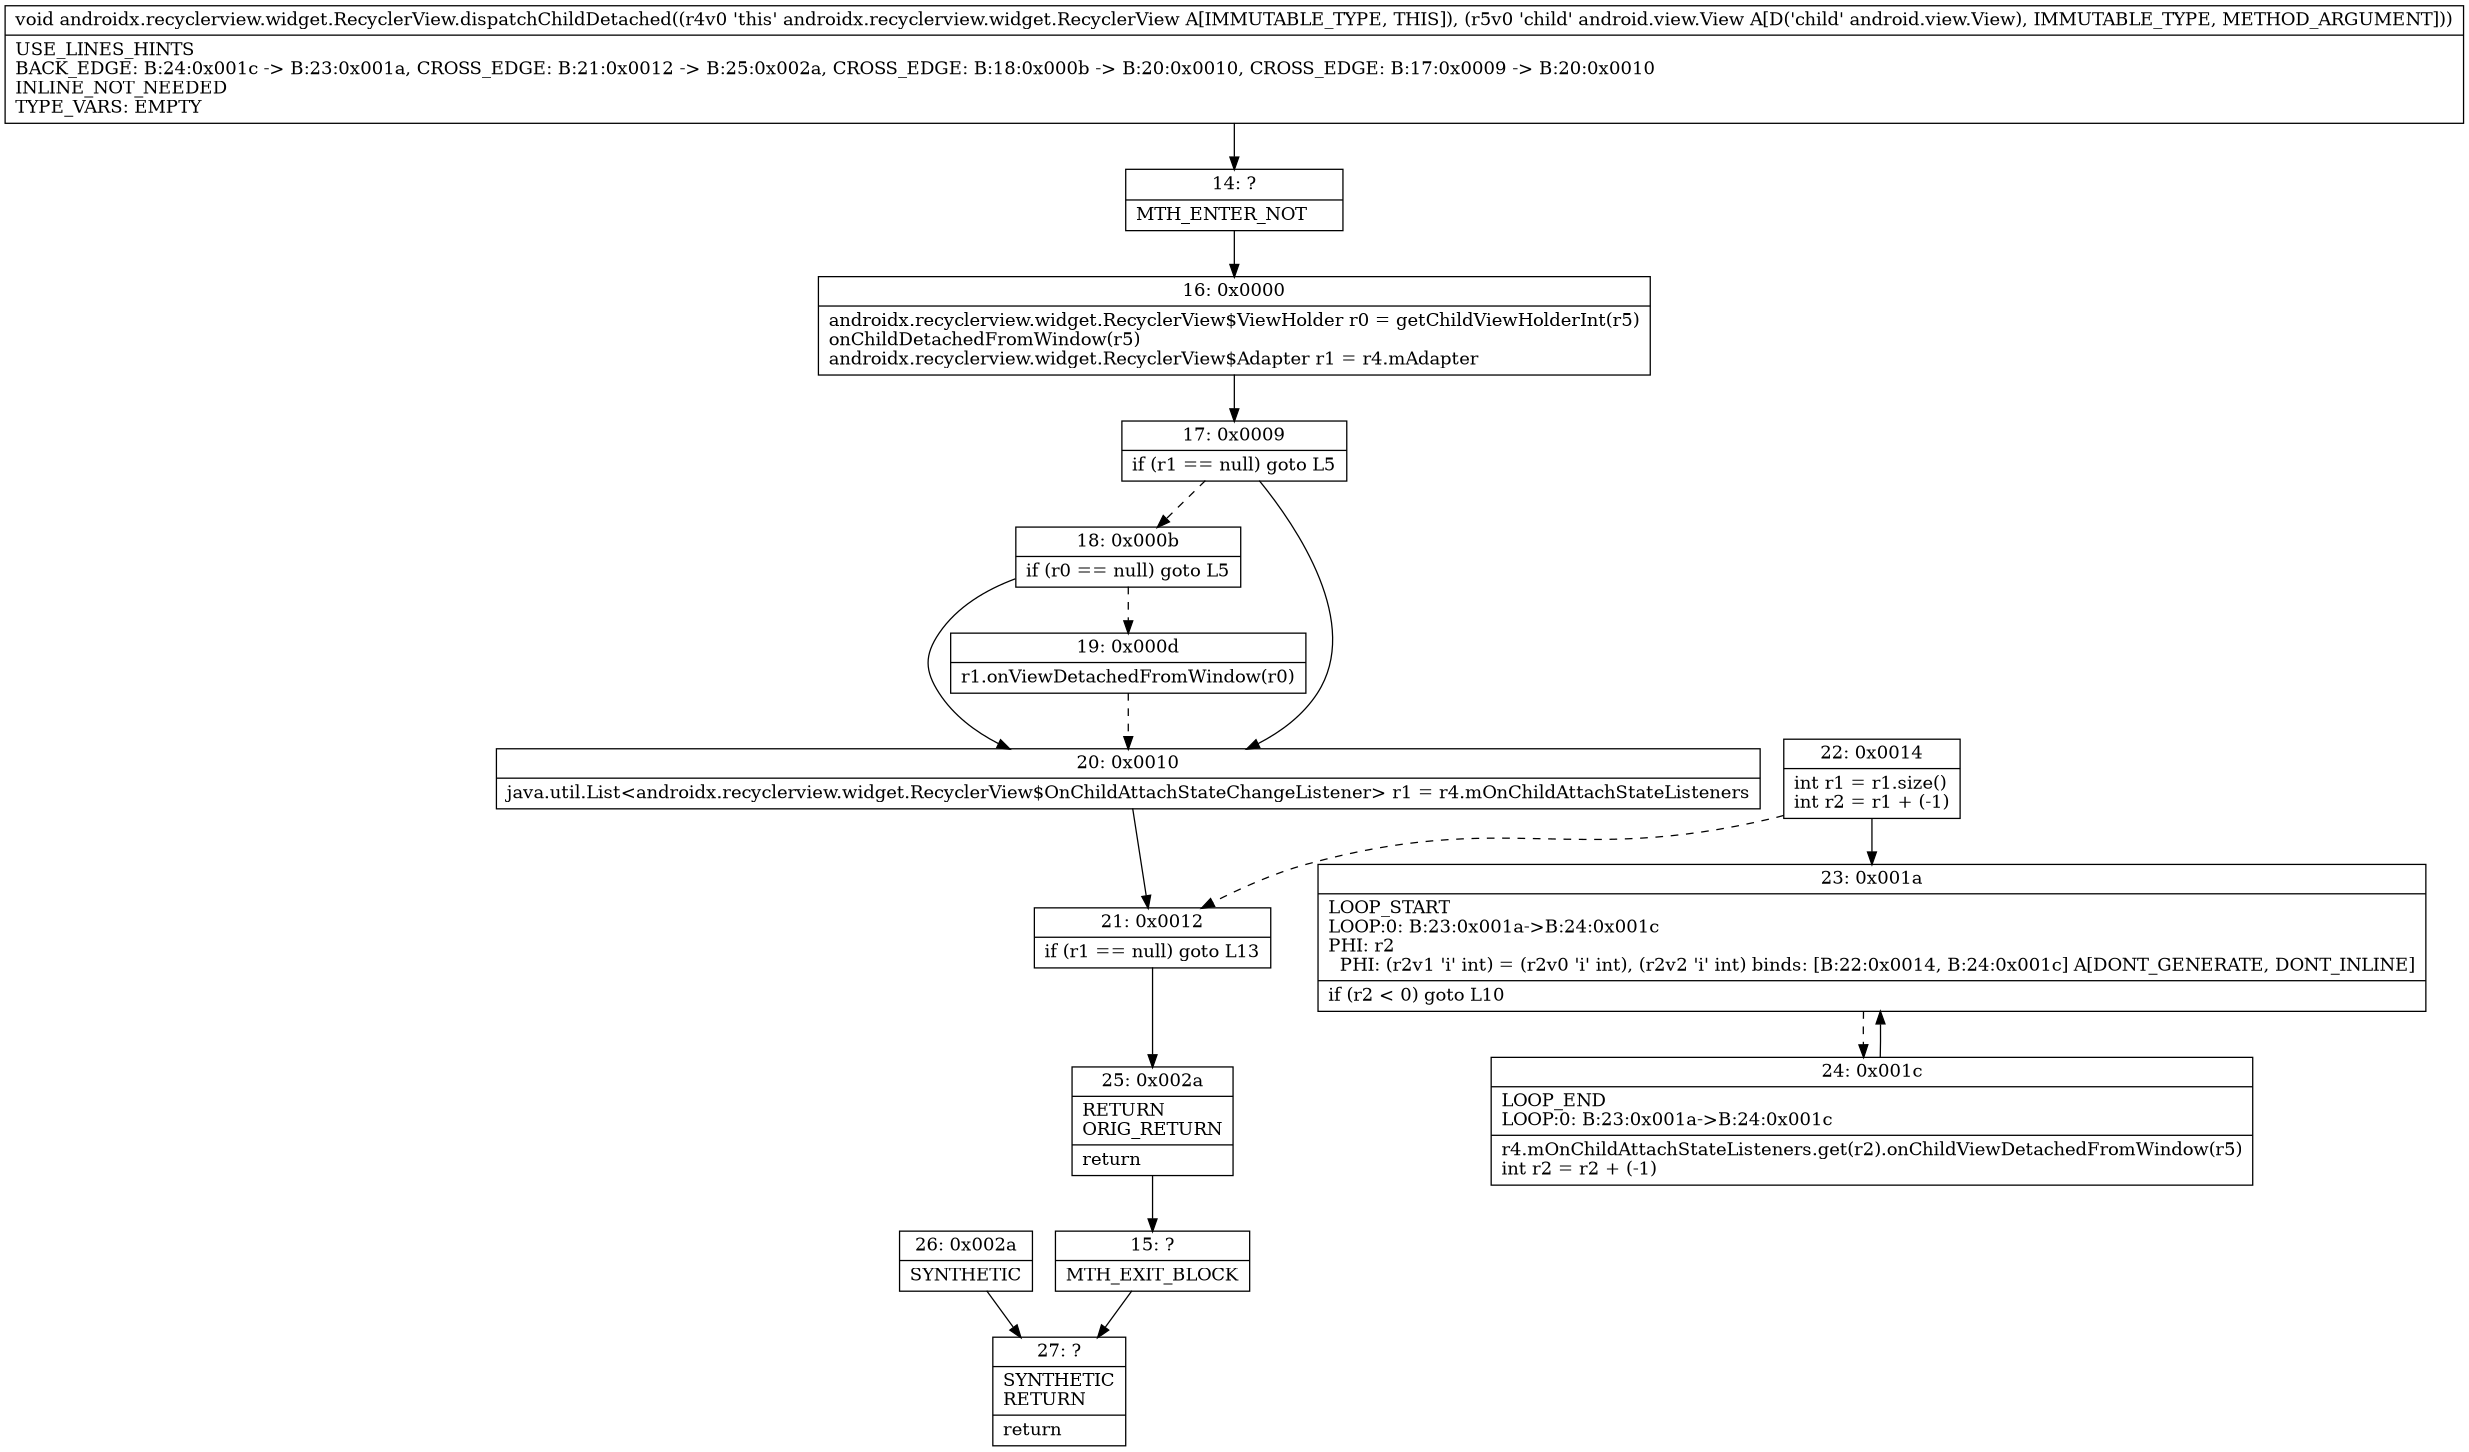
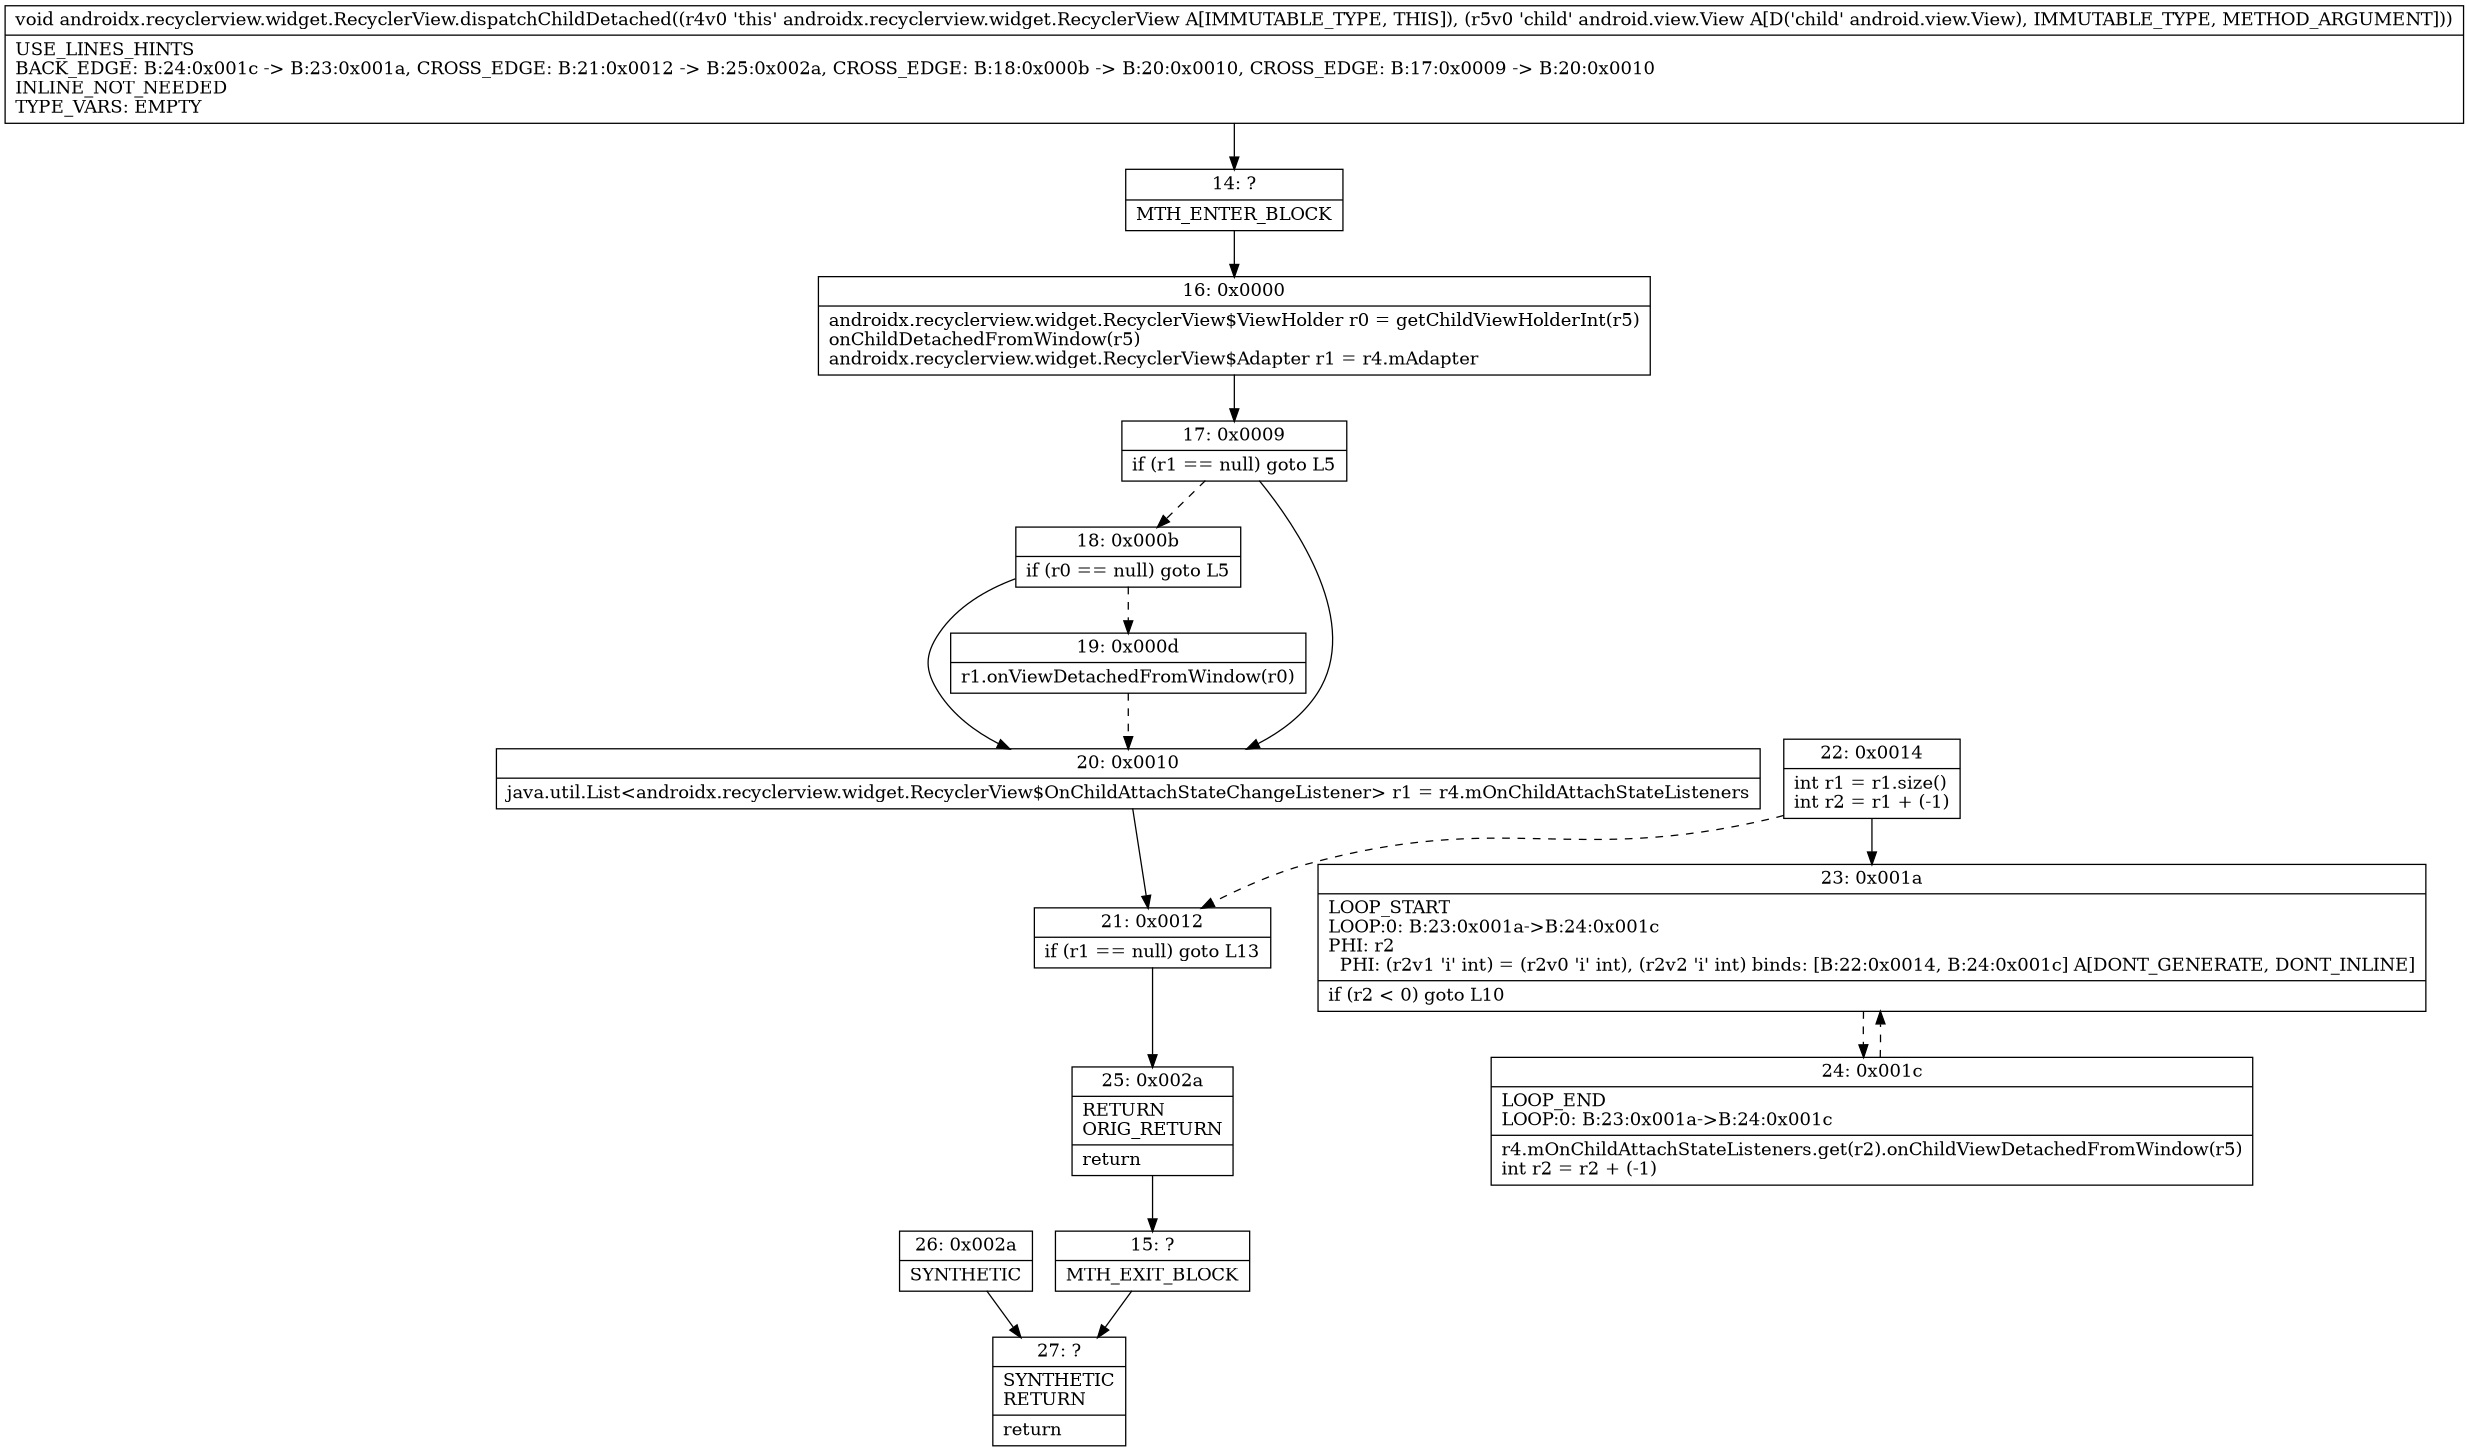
(1222, 215) -> (1234, 215)
(1881, 1041) -> (1881, 1041)
